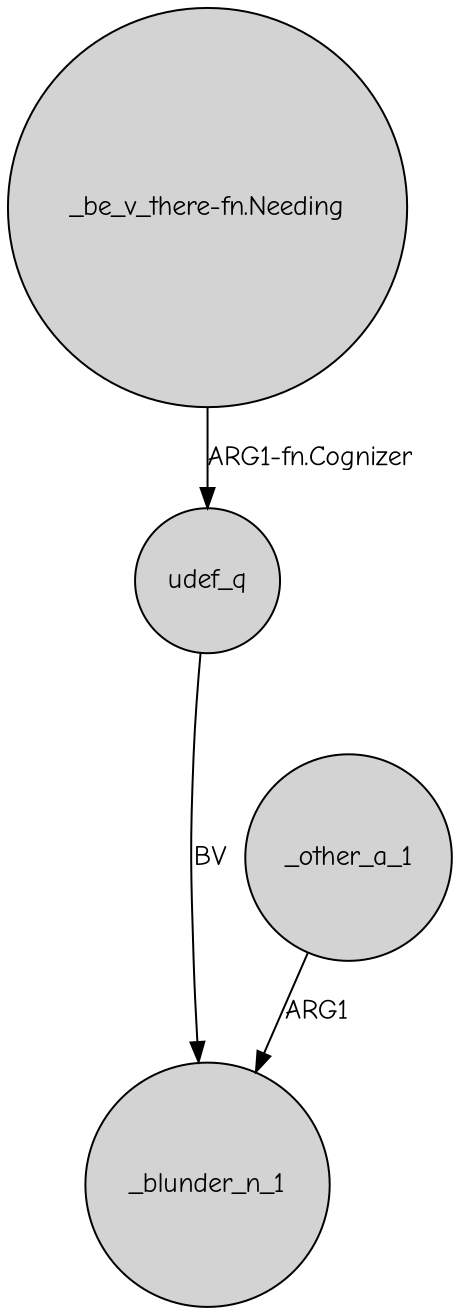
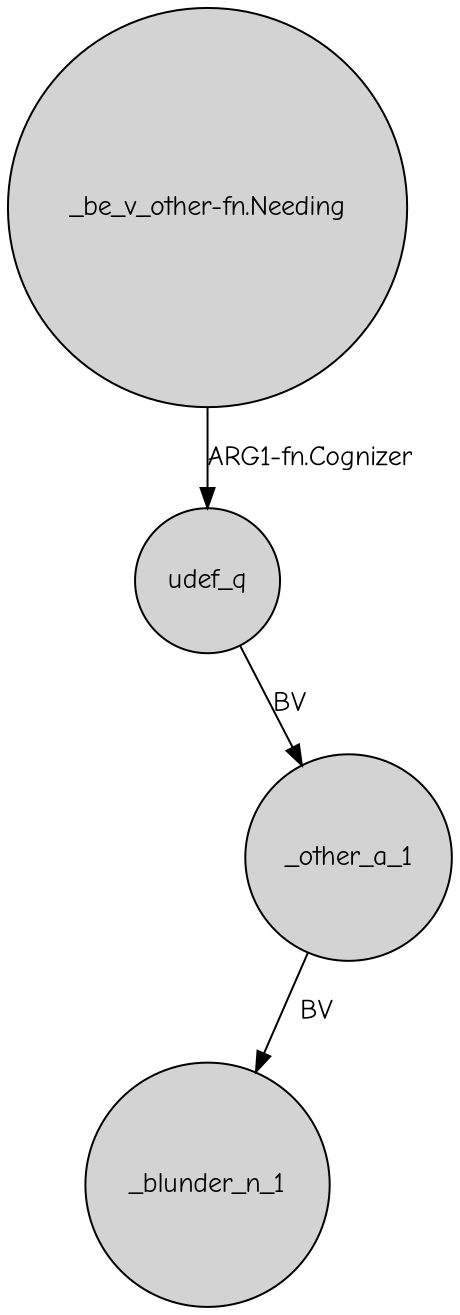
(208, 208) -> (208, 208)
(191, 847) -> (266, 697)
(317, 1011) -> (317, 1011)
